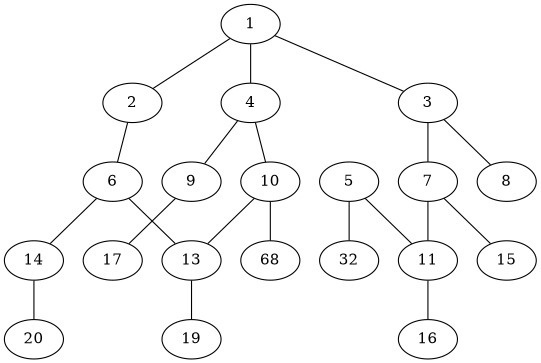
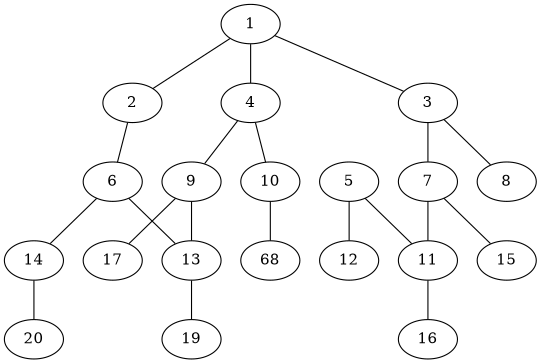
(231, 221) -> (192, 221)
(349, 260) -> (349, 260)
